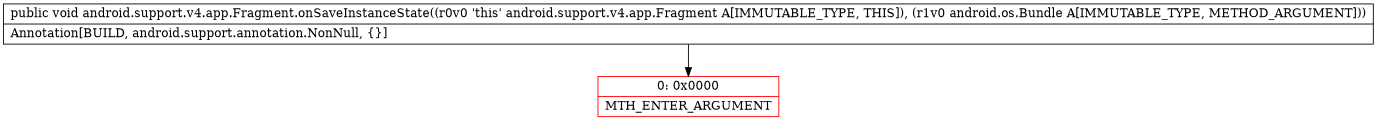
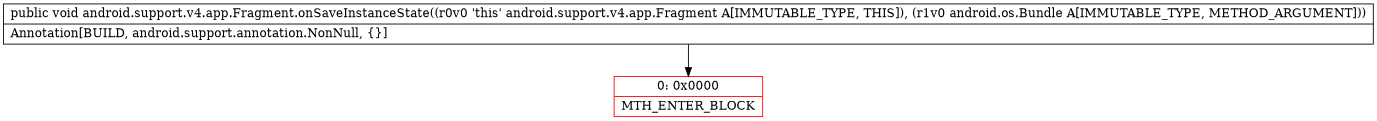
(688, 106) -> (688, 106)
